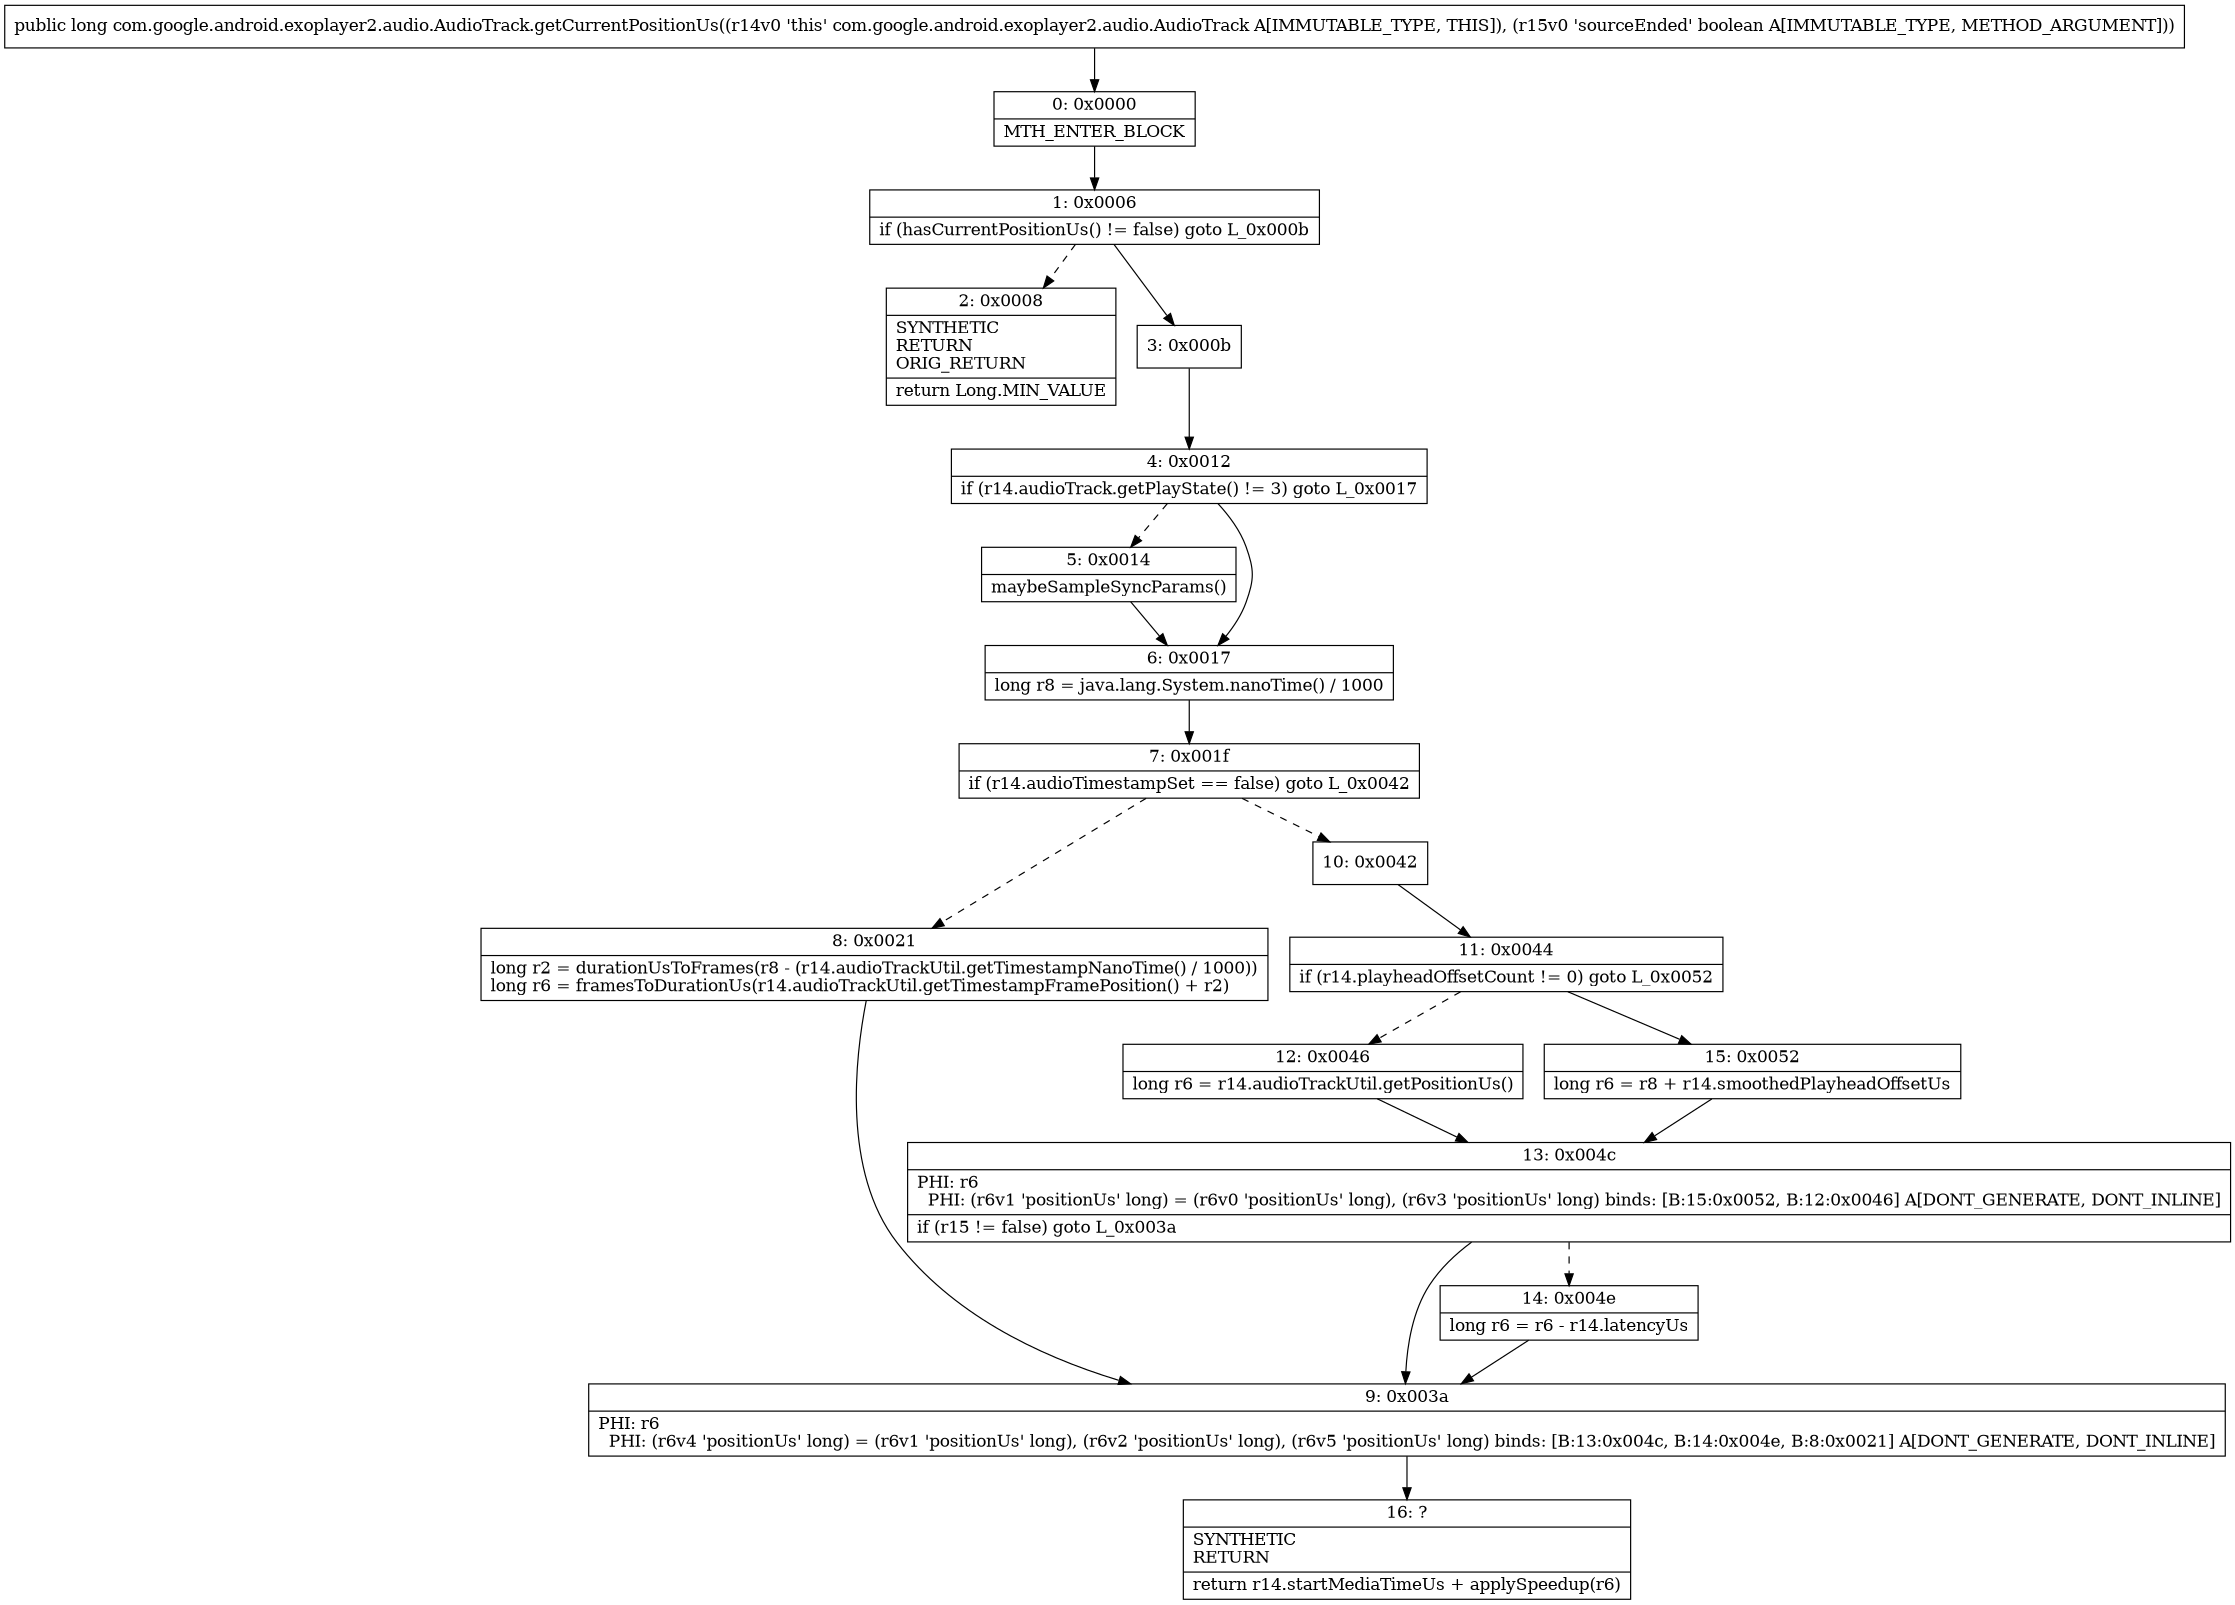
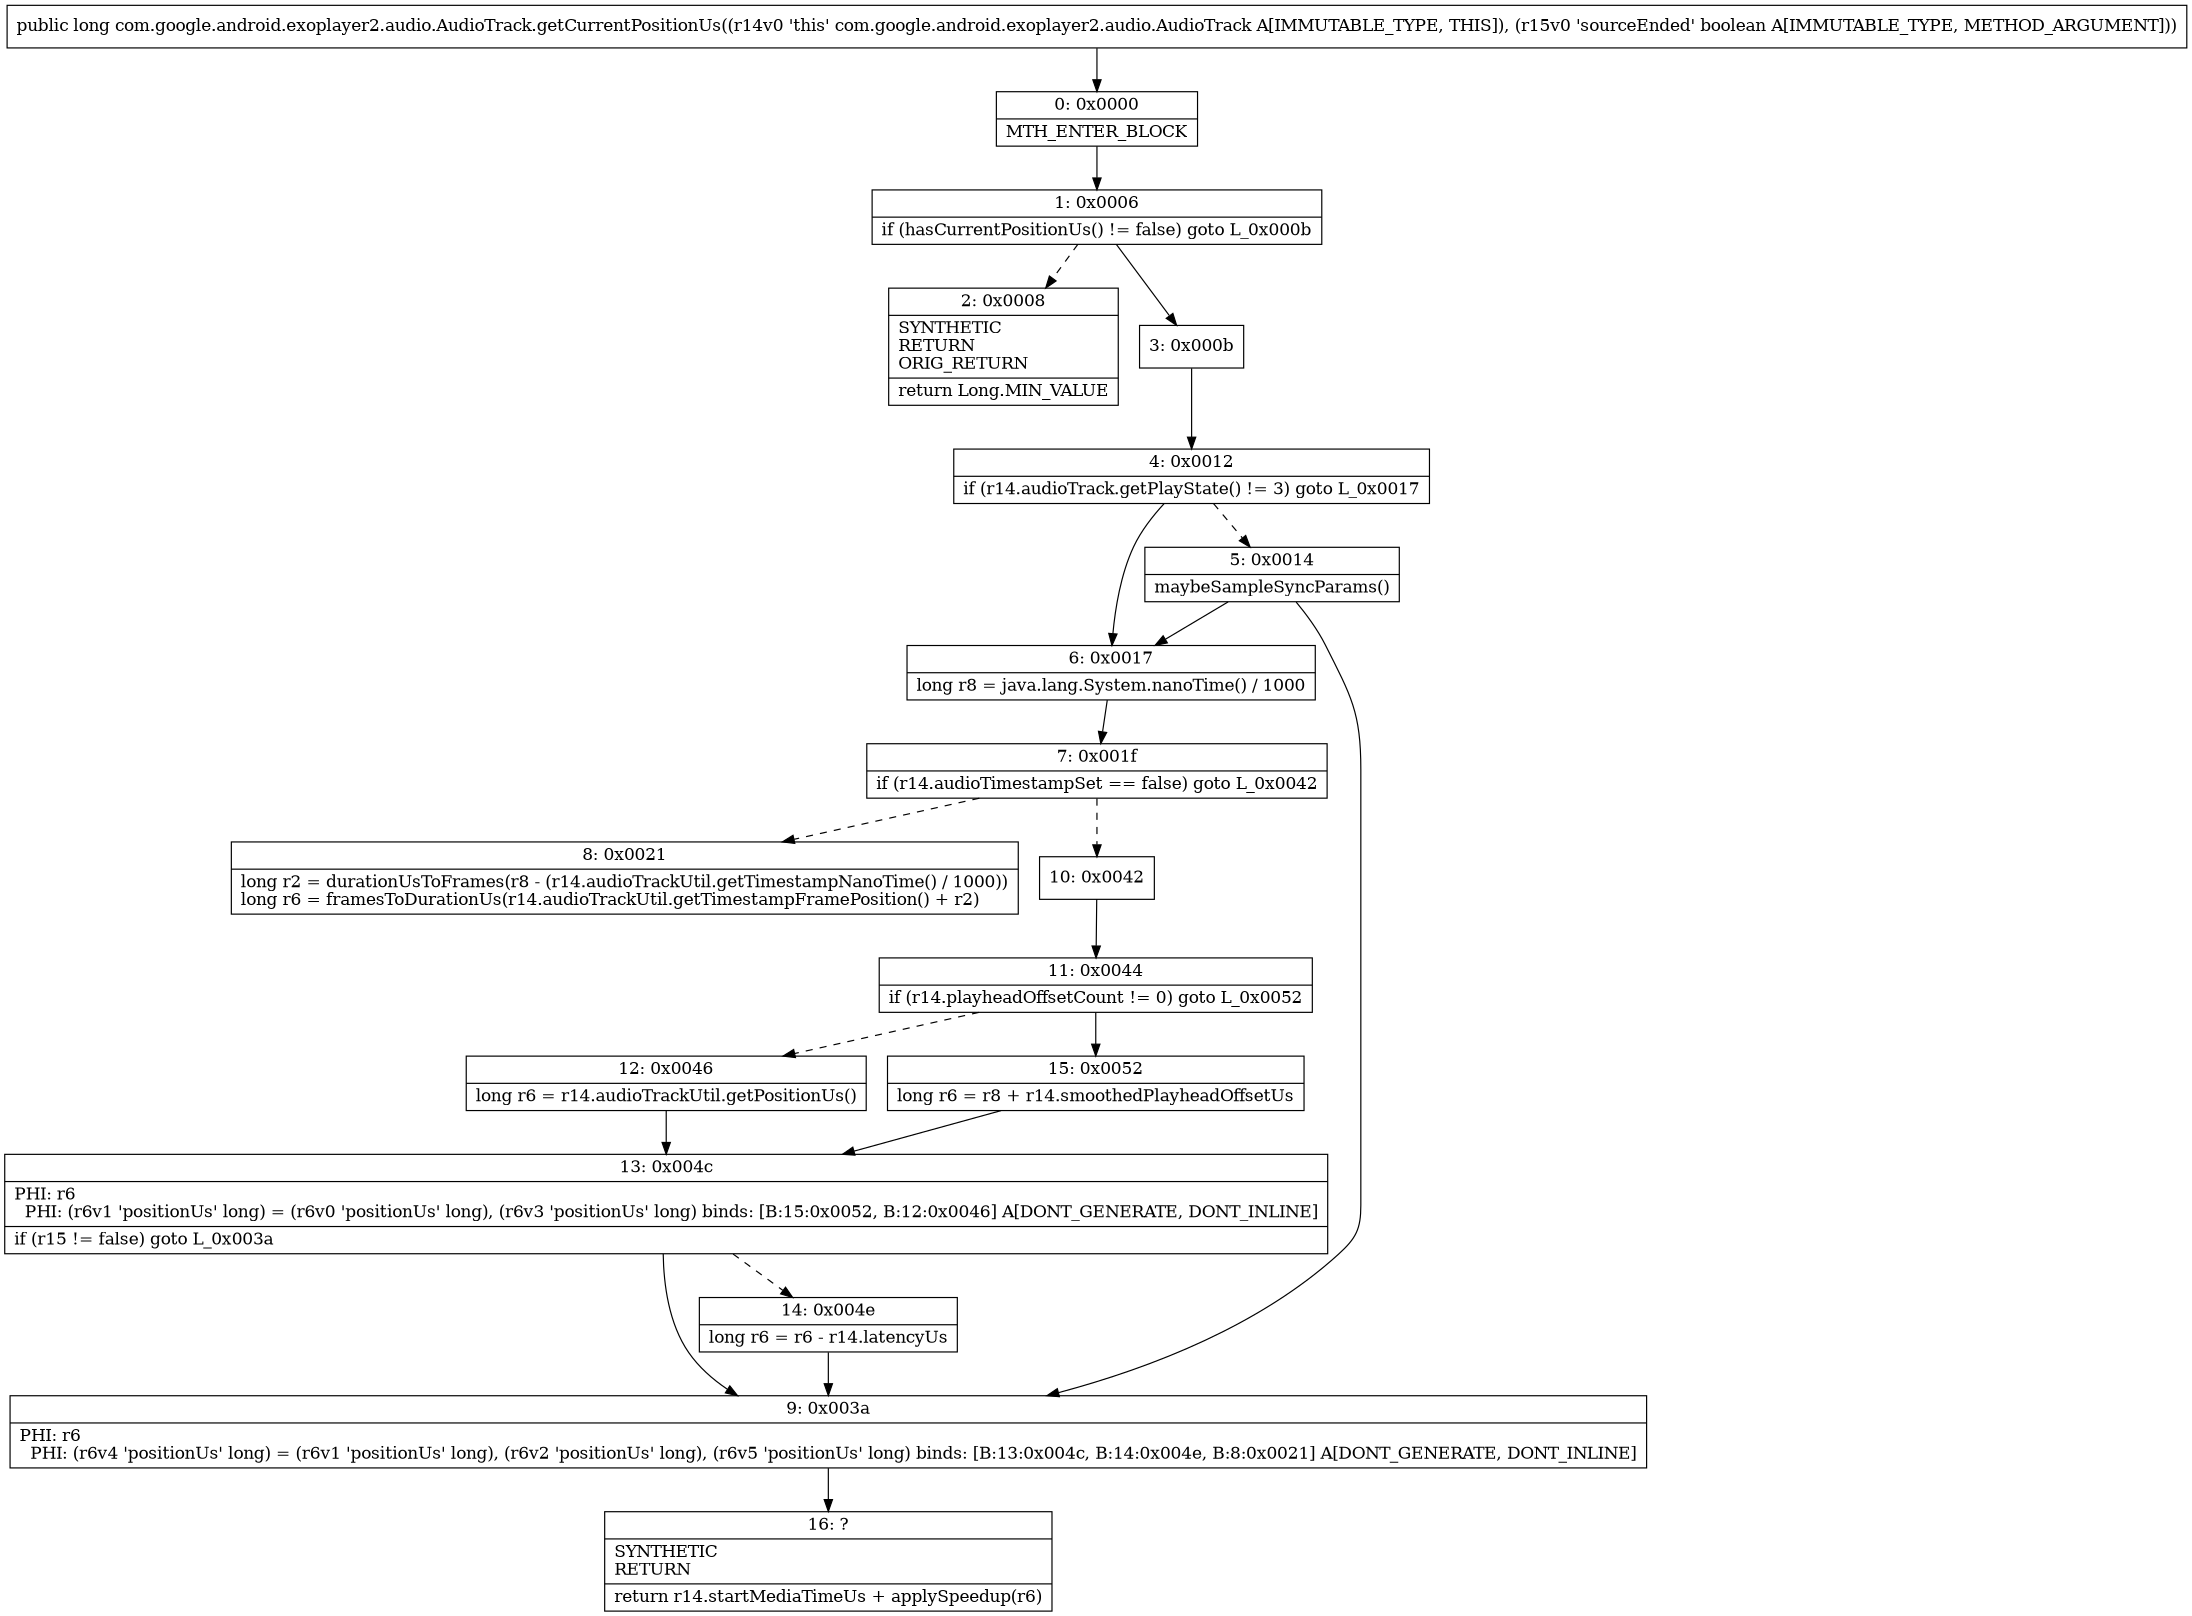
(902, 1248) -> (1361, 1081)
